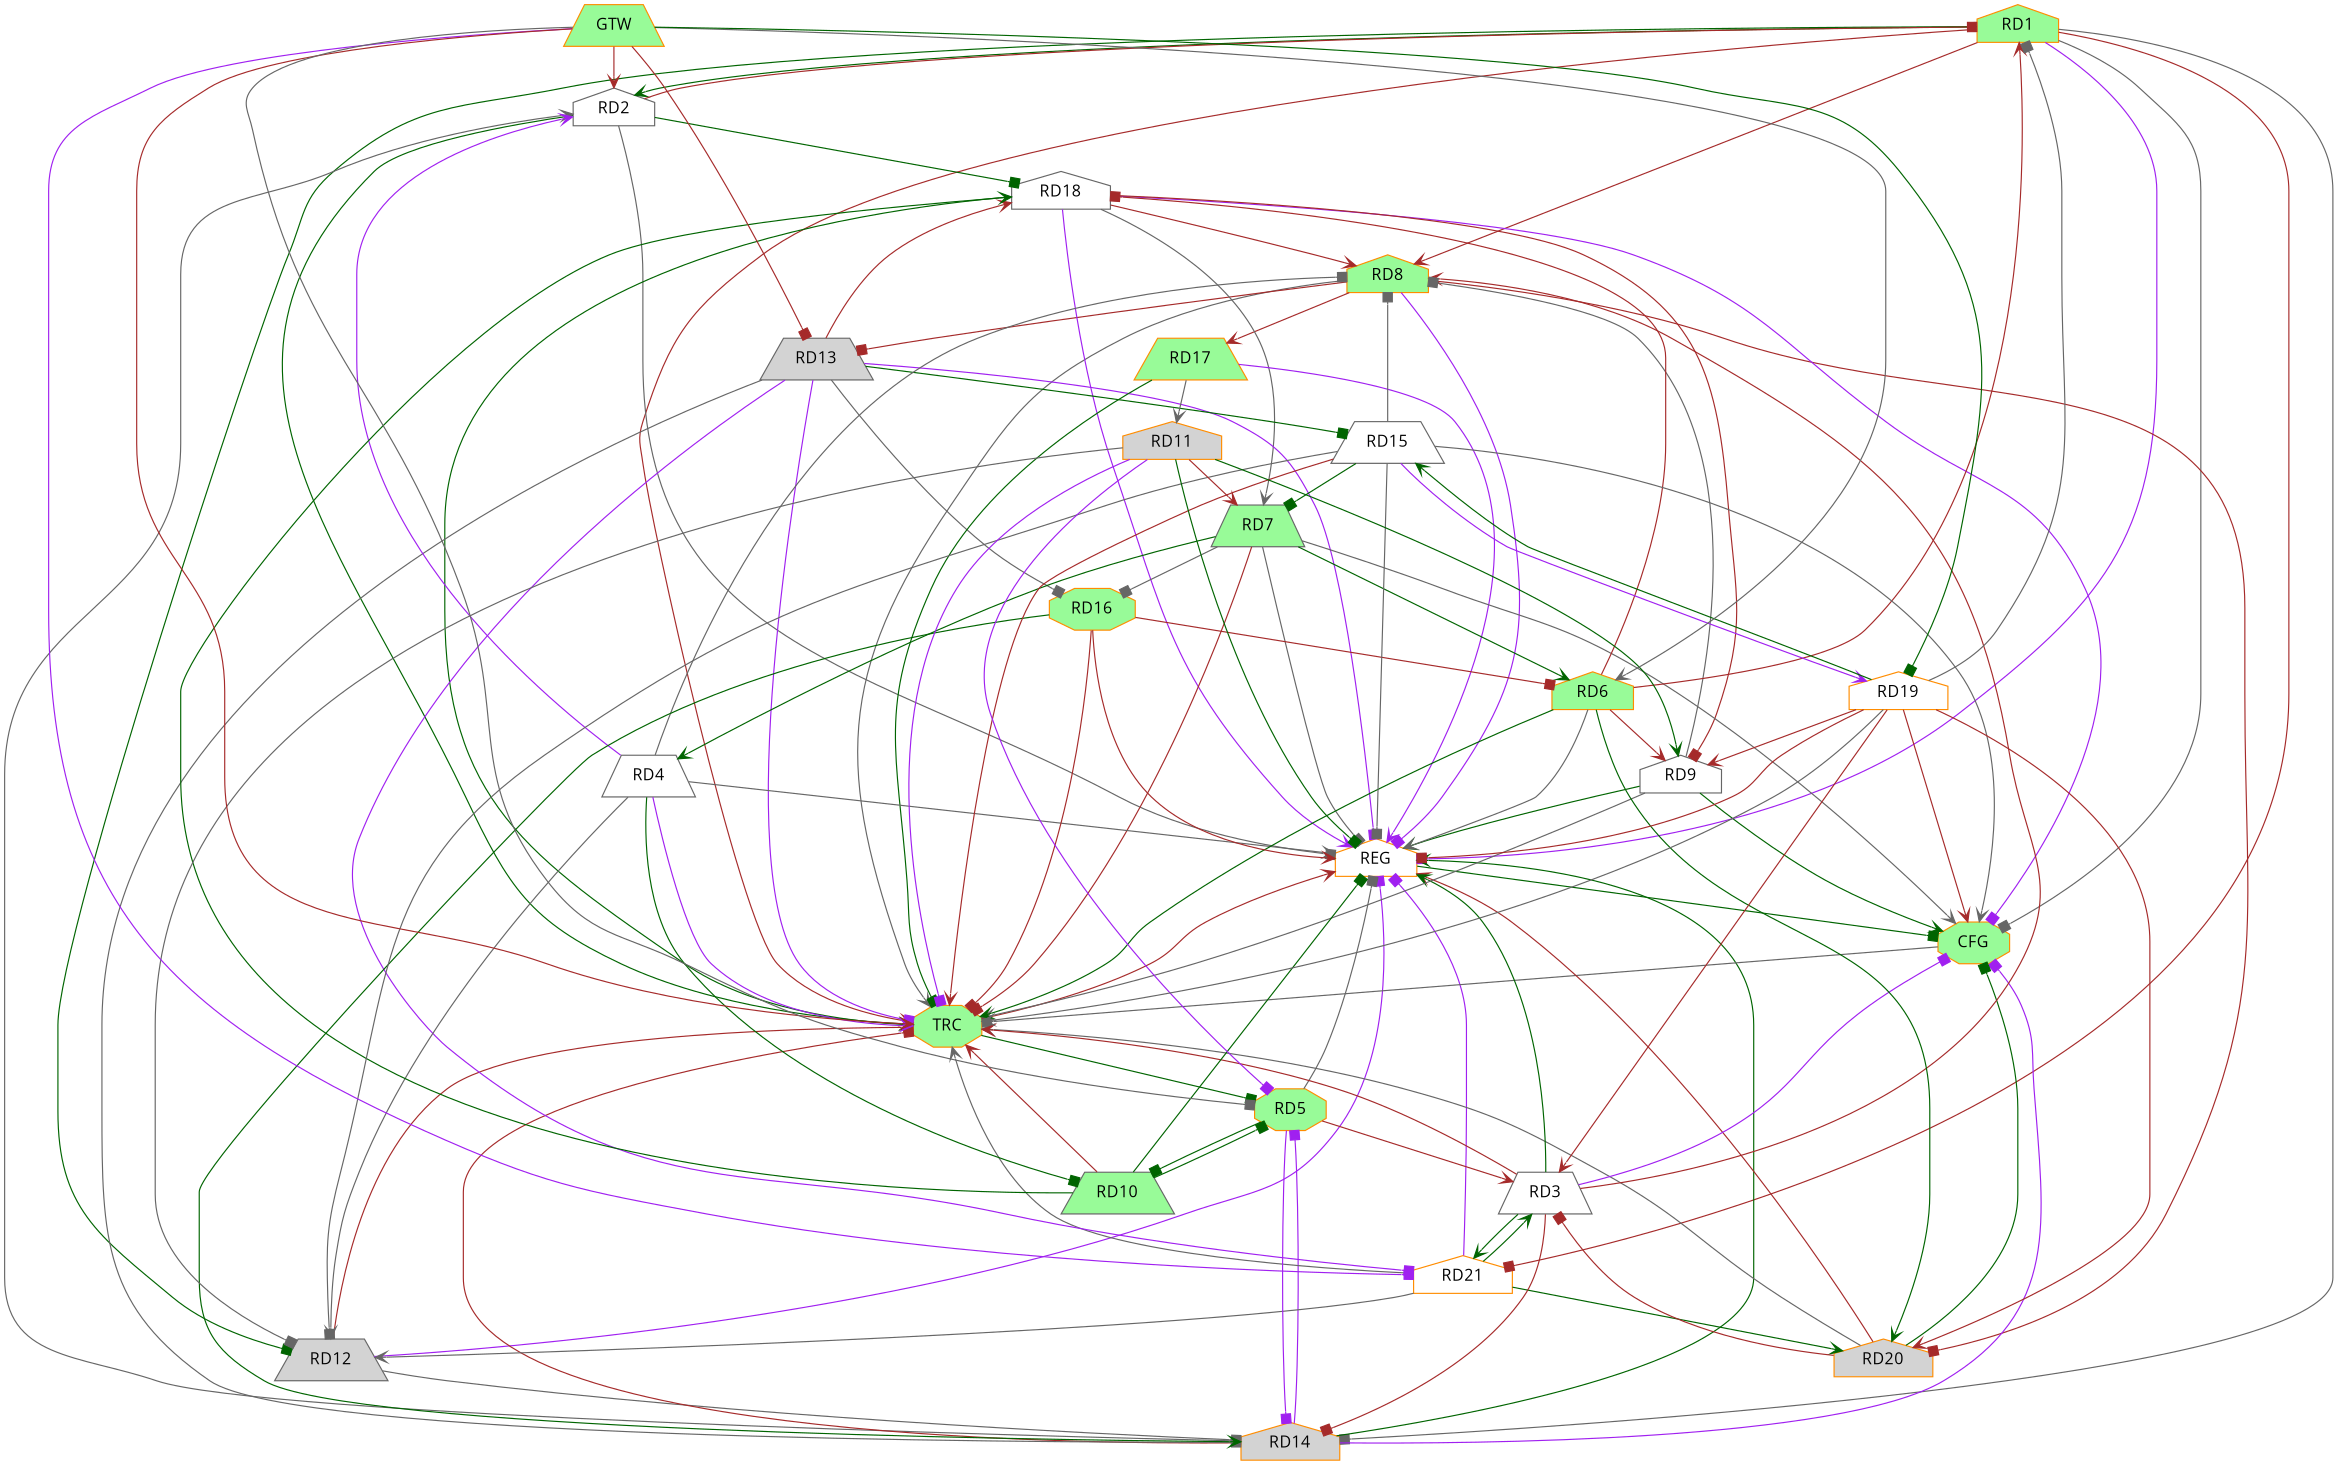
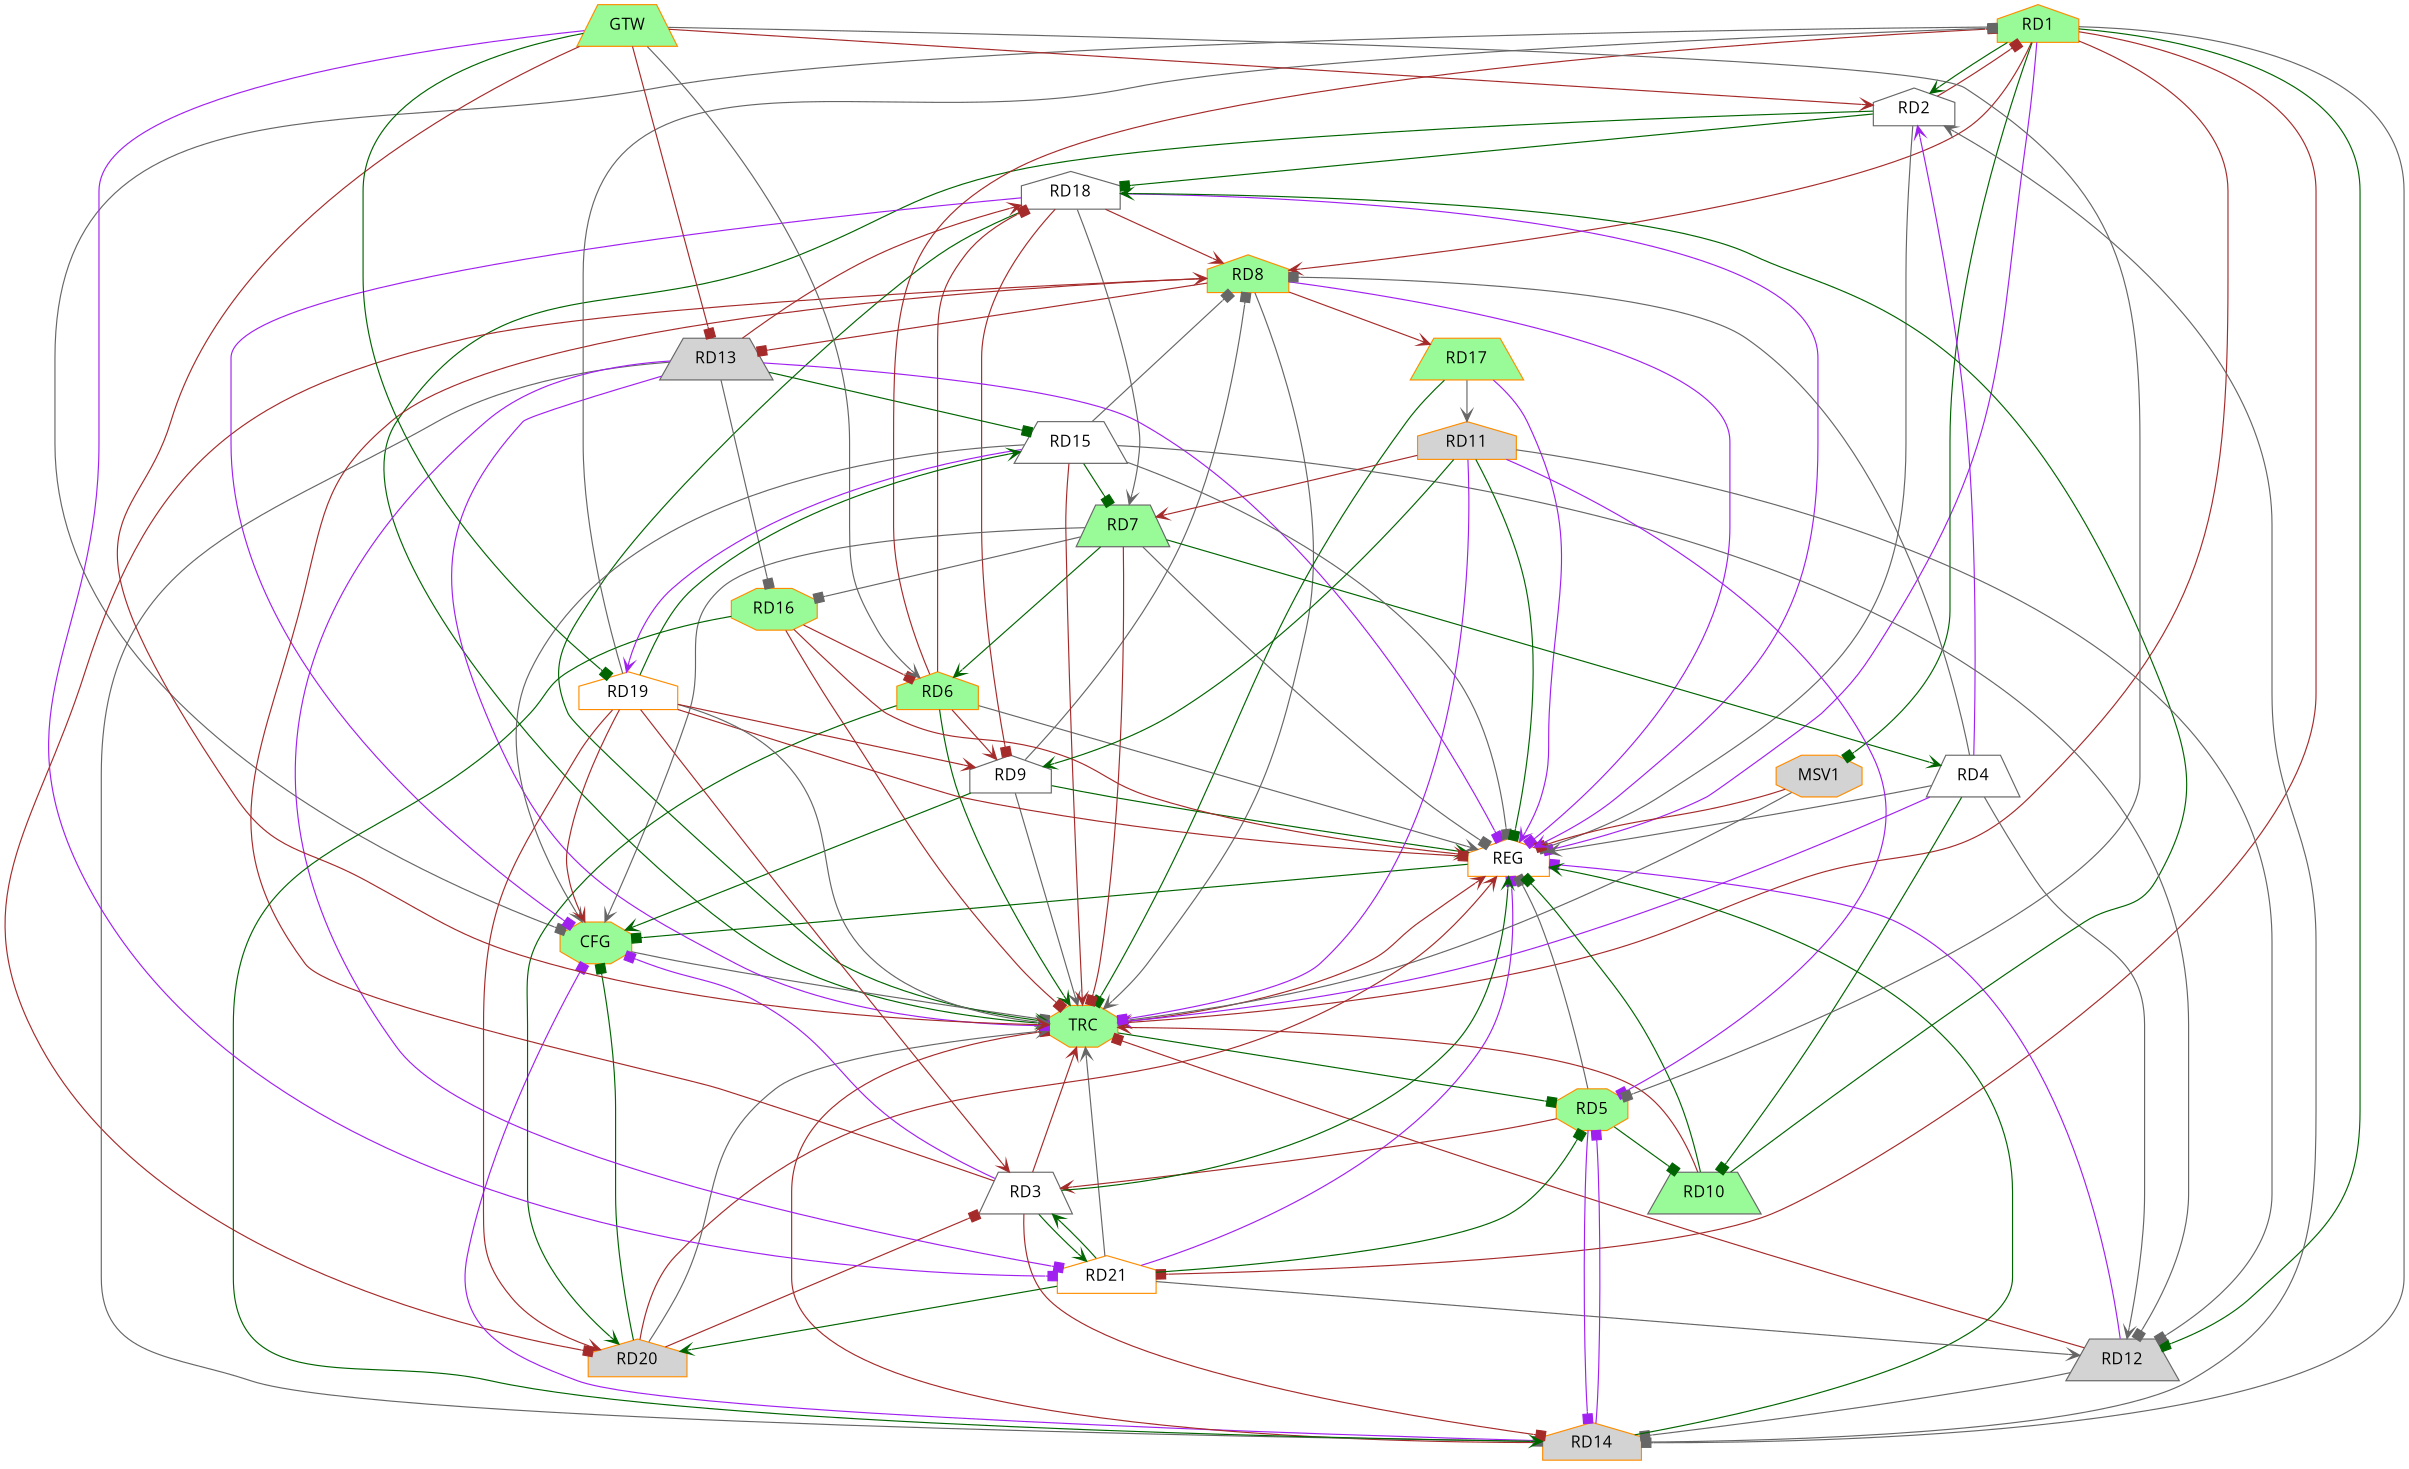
(1956, 494) -> (1219, 109)
none -> (1819, 776)
(1205, 1155) -> (1384, 1248)
